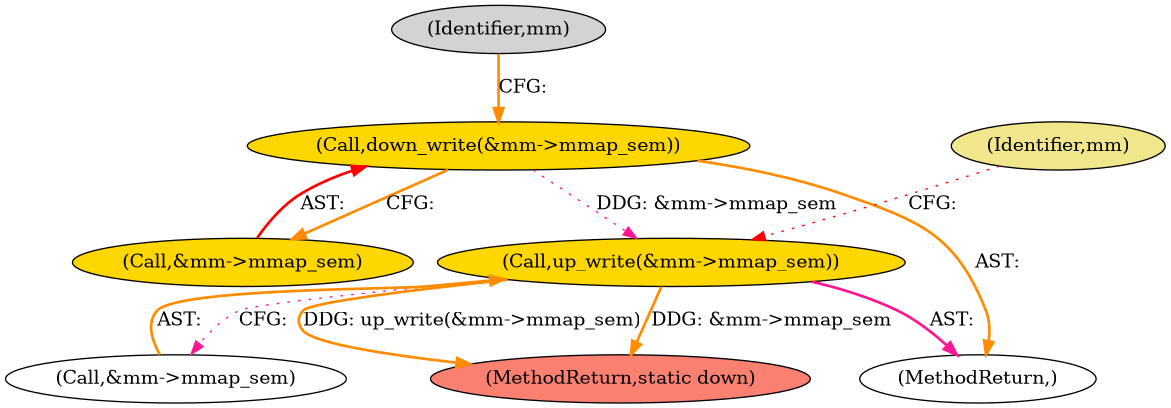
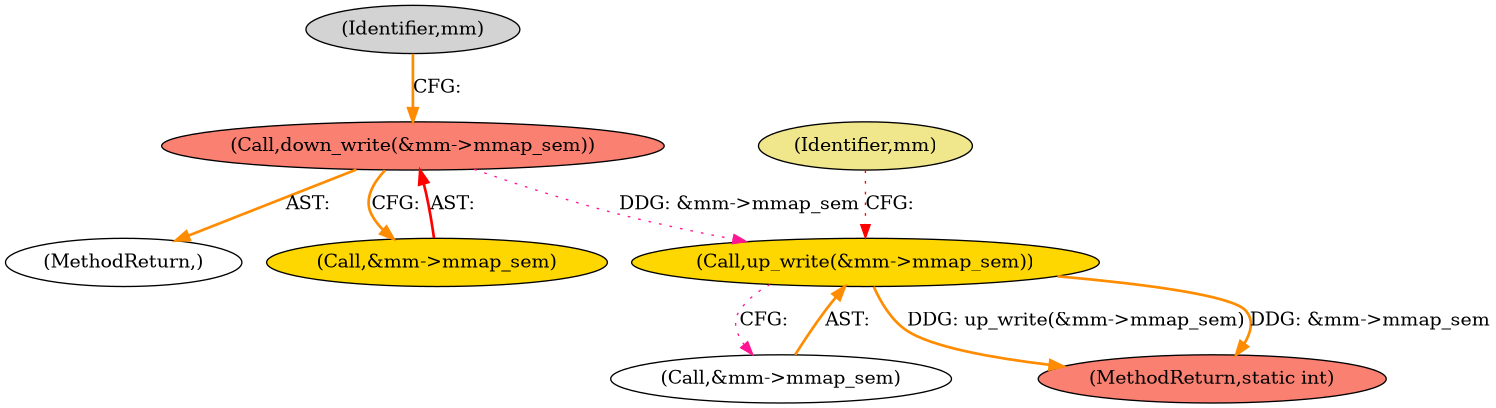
(499, 146) -> (413, 146)
(884, 304) -> none
(620, 379) -> (1212, 379)
